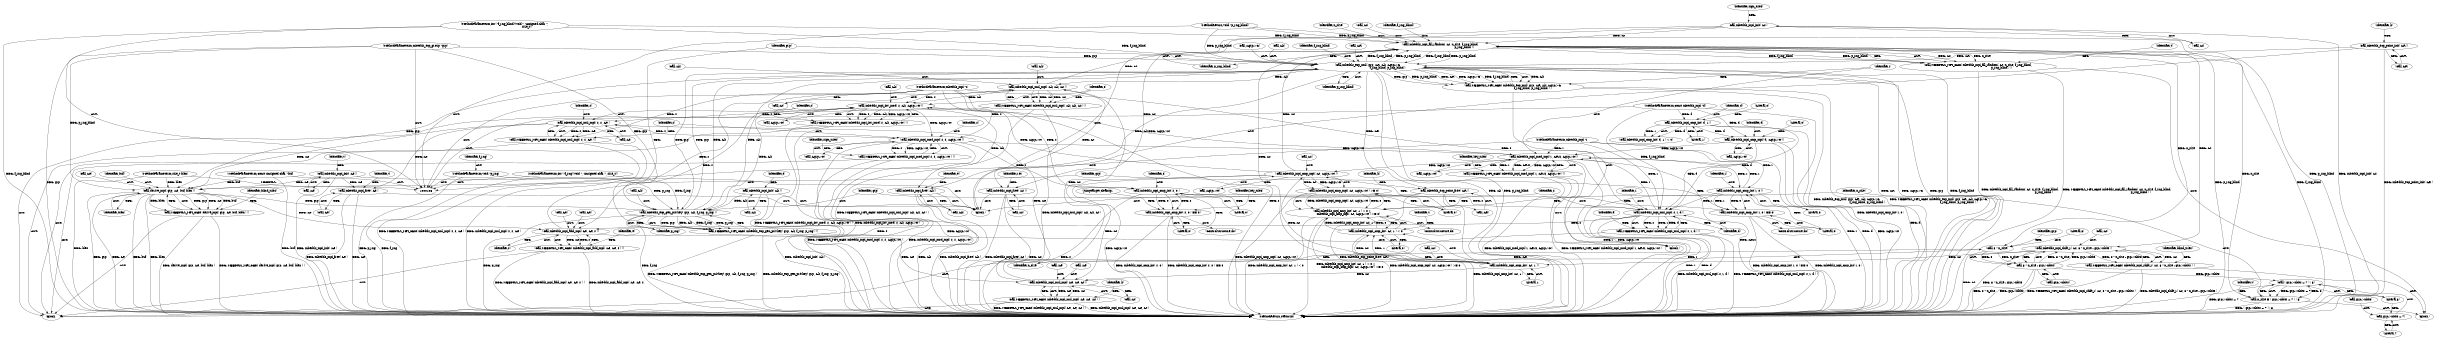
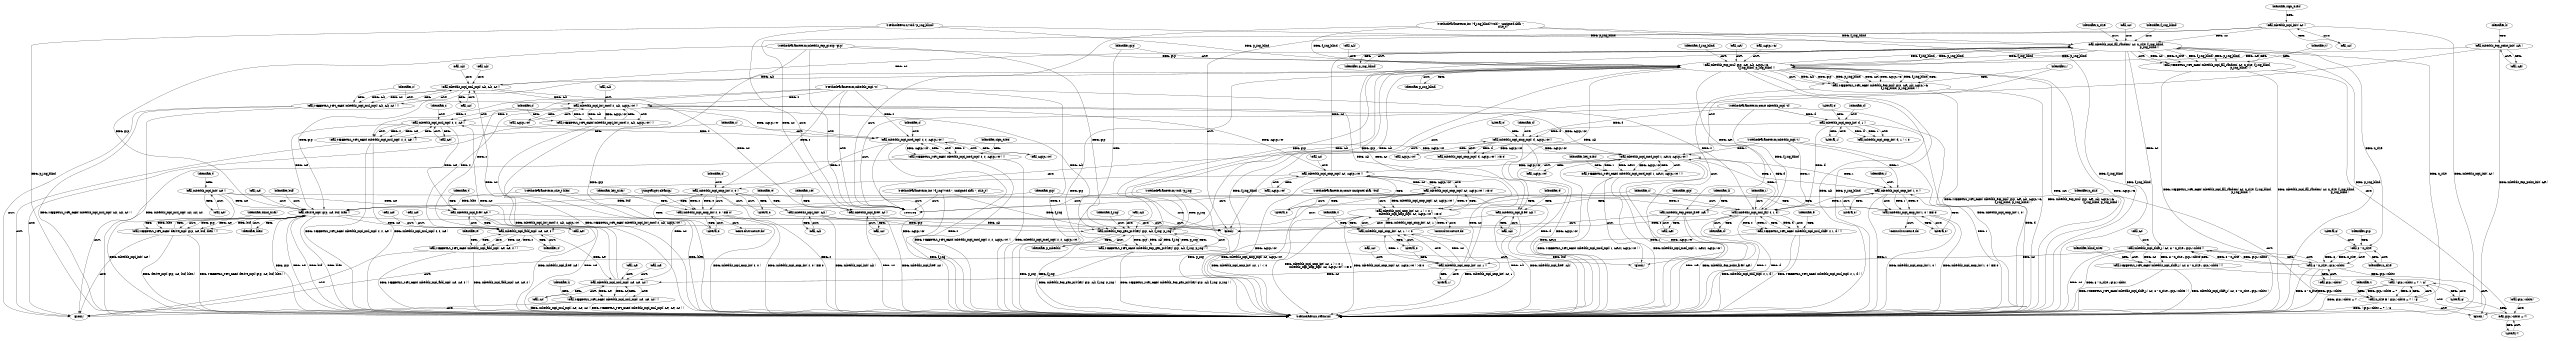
(83, 123) -> (122, 132)
none -> (1471, 157)
(476, 165) -> (1116, 223)
(218, 183) -> (521, 203)
(269, 183) -> (740, 201)
(1659, 213) -> (1756, 213)
(668, 232) -> (1047, 249)
(1658, 232) -> (1799, 232)
